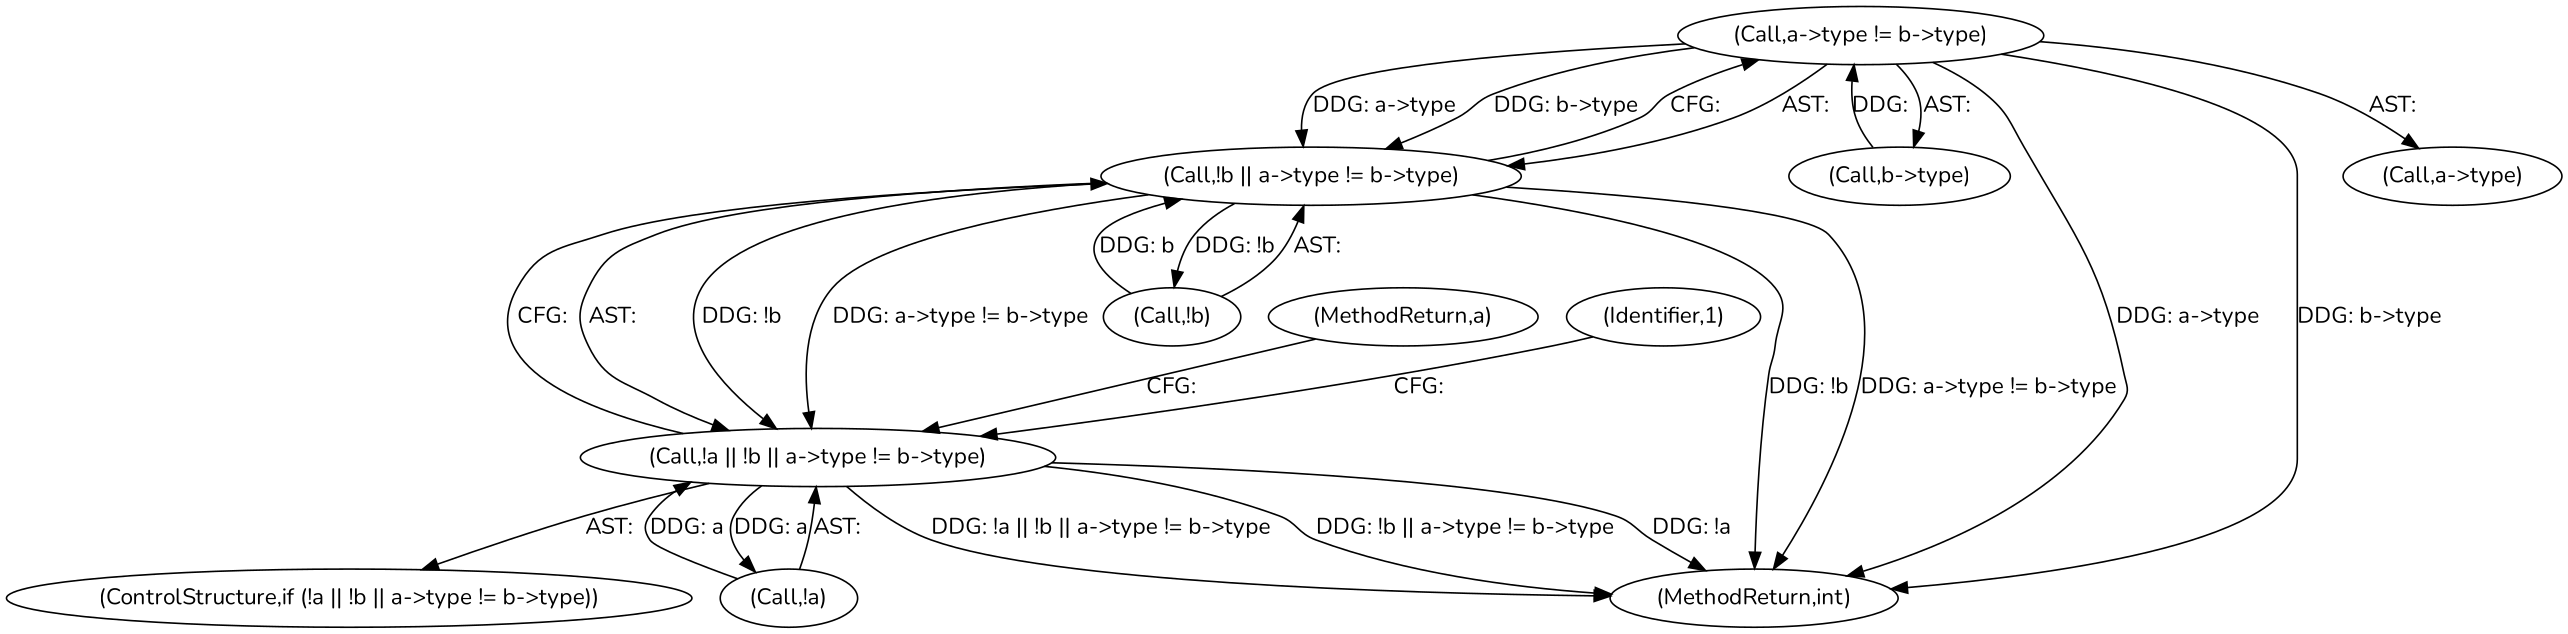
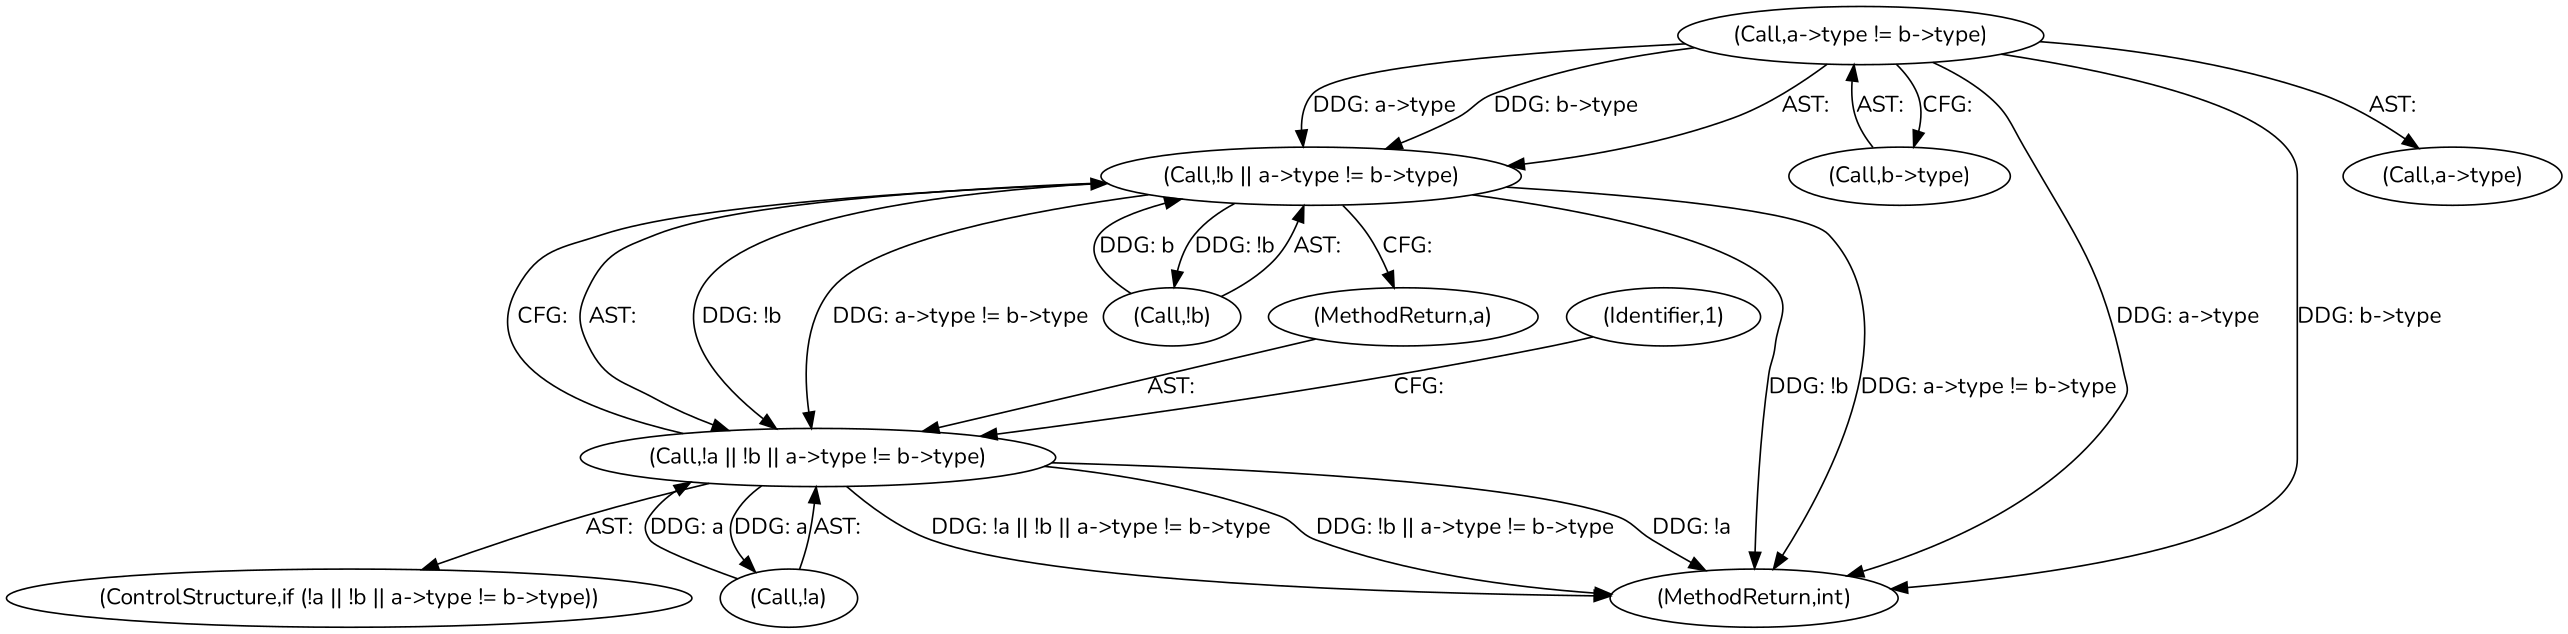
(1883, 106) -> (1883, 106)
(1951, 106) -> (1951, 106)
(1621, 126) -> (1369, 236)
(1175, 387) -> (1175, 387)
